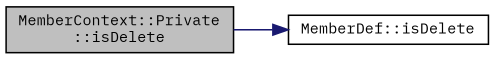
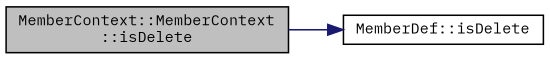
(120, 30) -> (147, 30)
